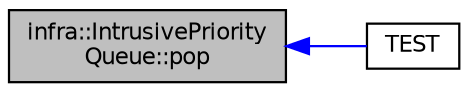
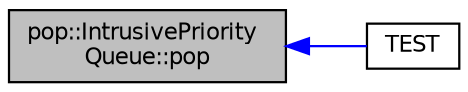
(147, 46) -> (147, 46)
